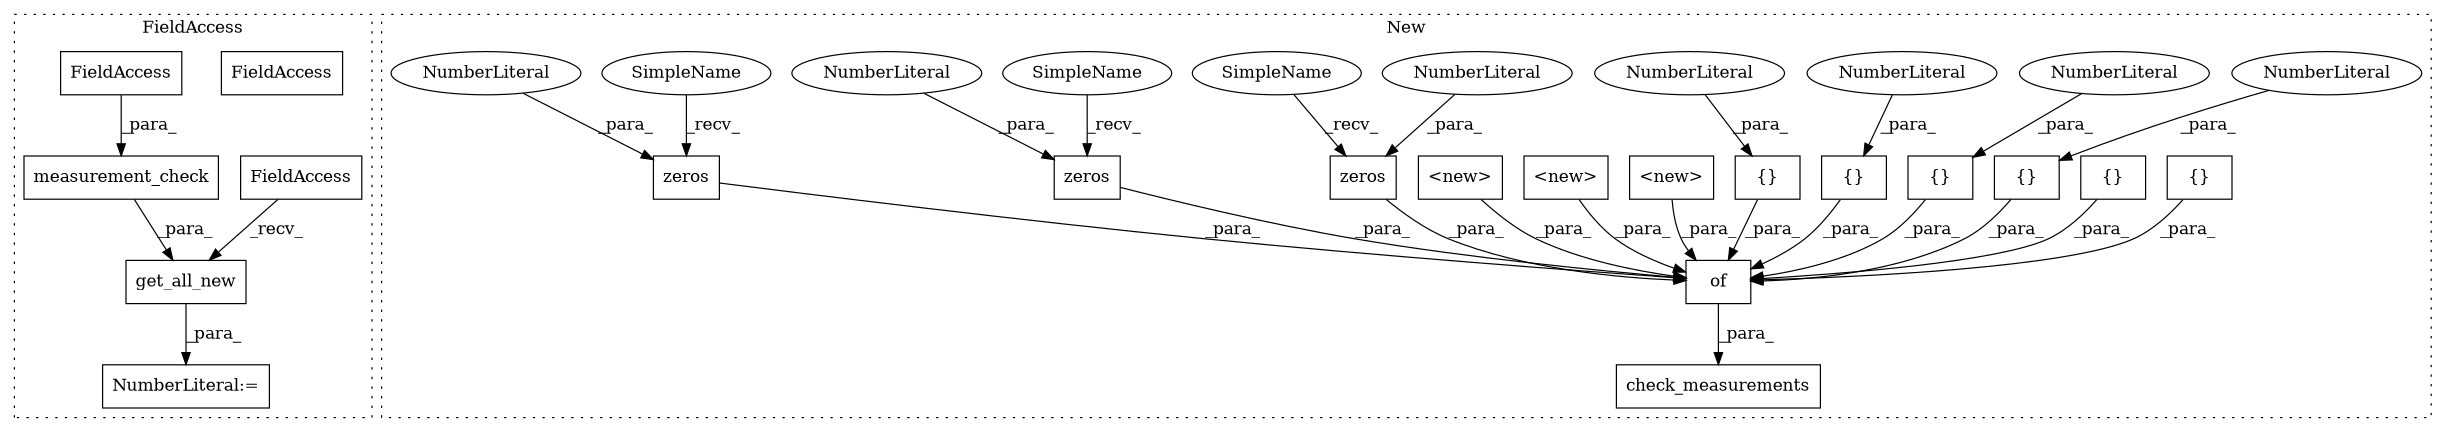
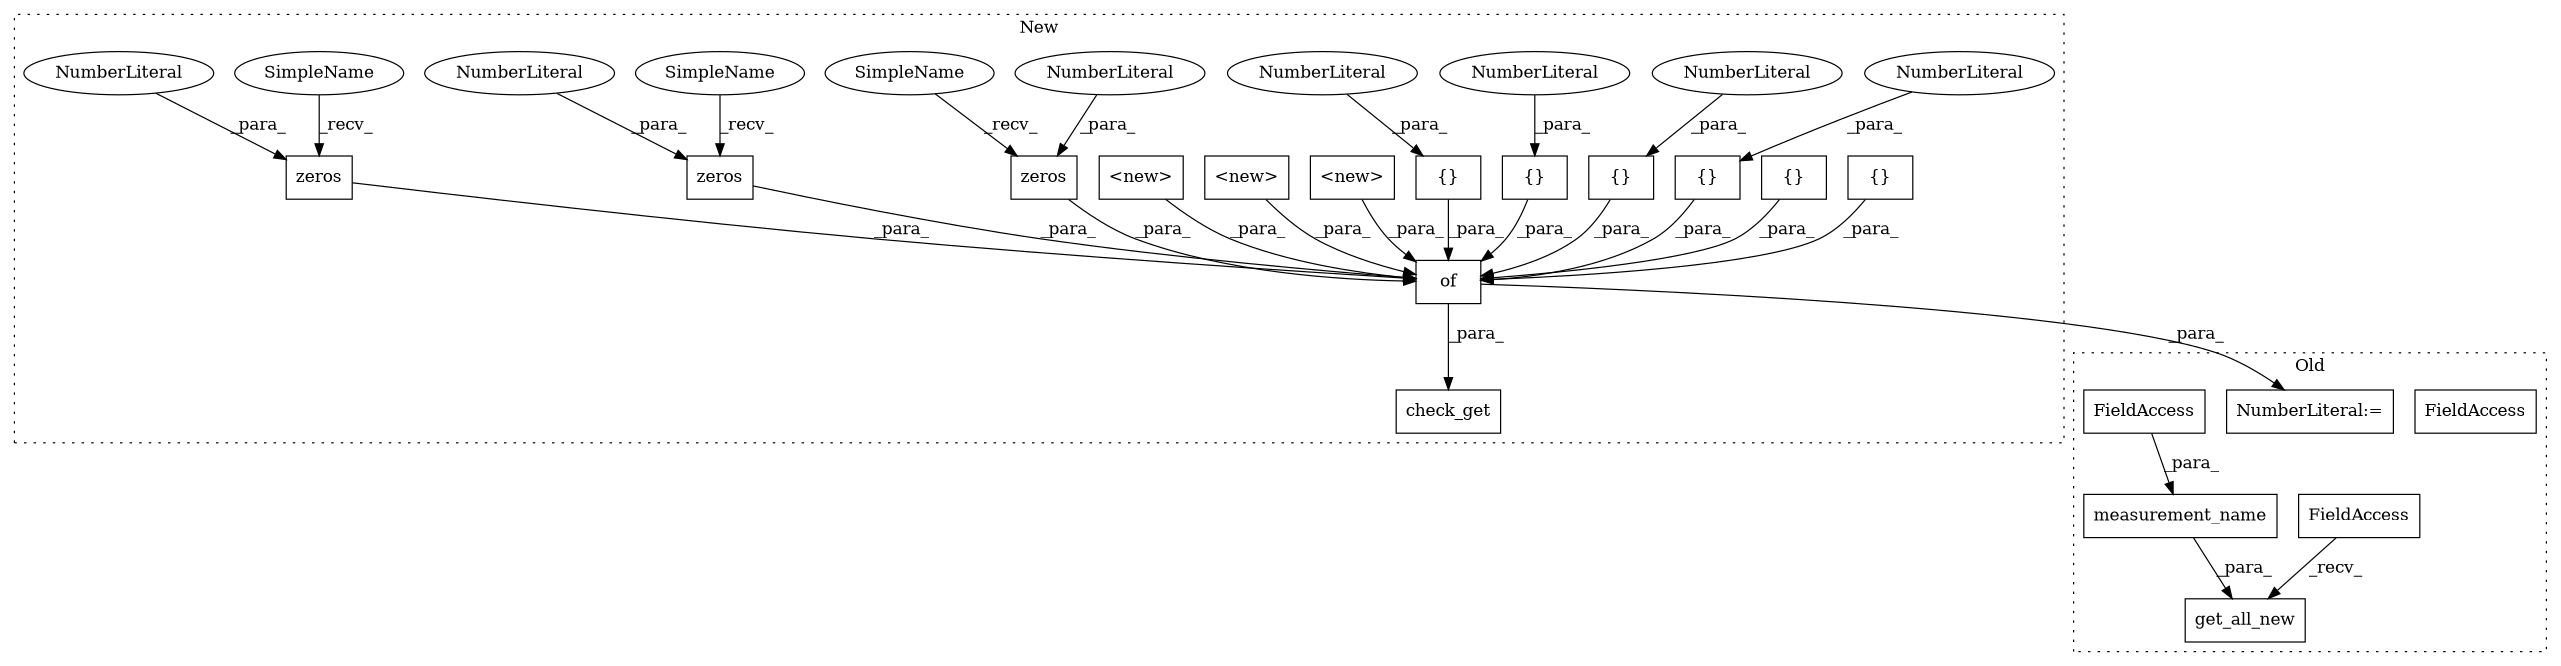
(193, 28) -> (2310, 367)
(121, 178) -> (2180, 516)
(186, 328) -> (1883, 306)
(1718, 386) -> (1448, 412)
